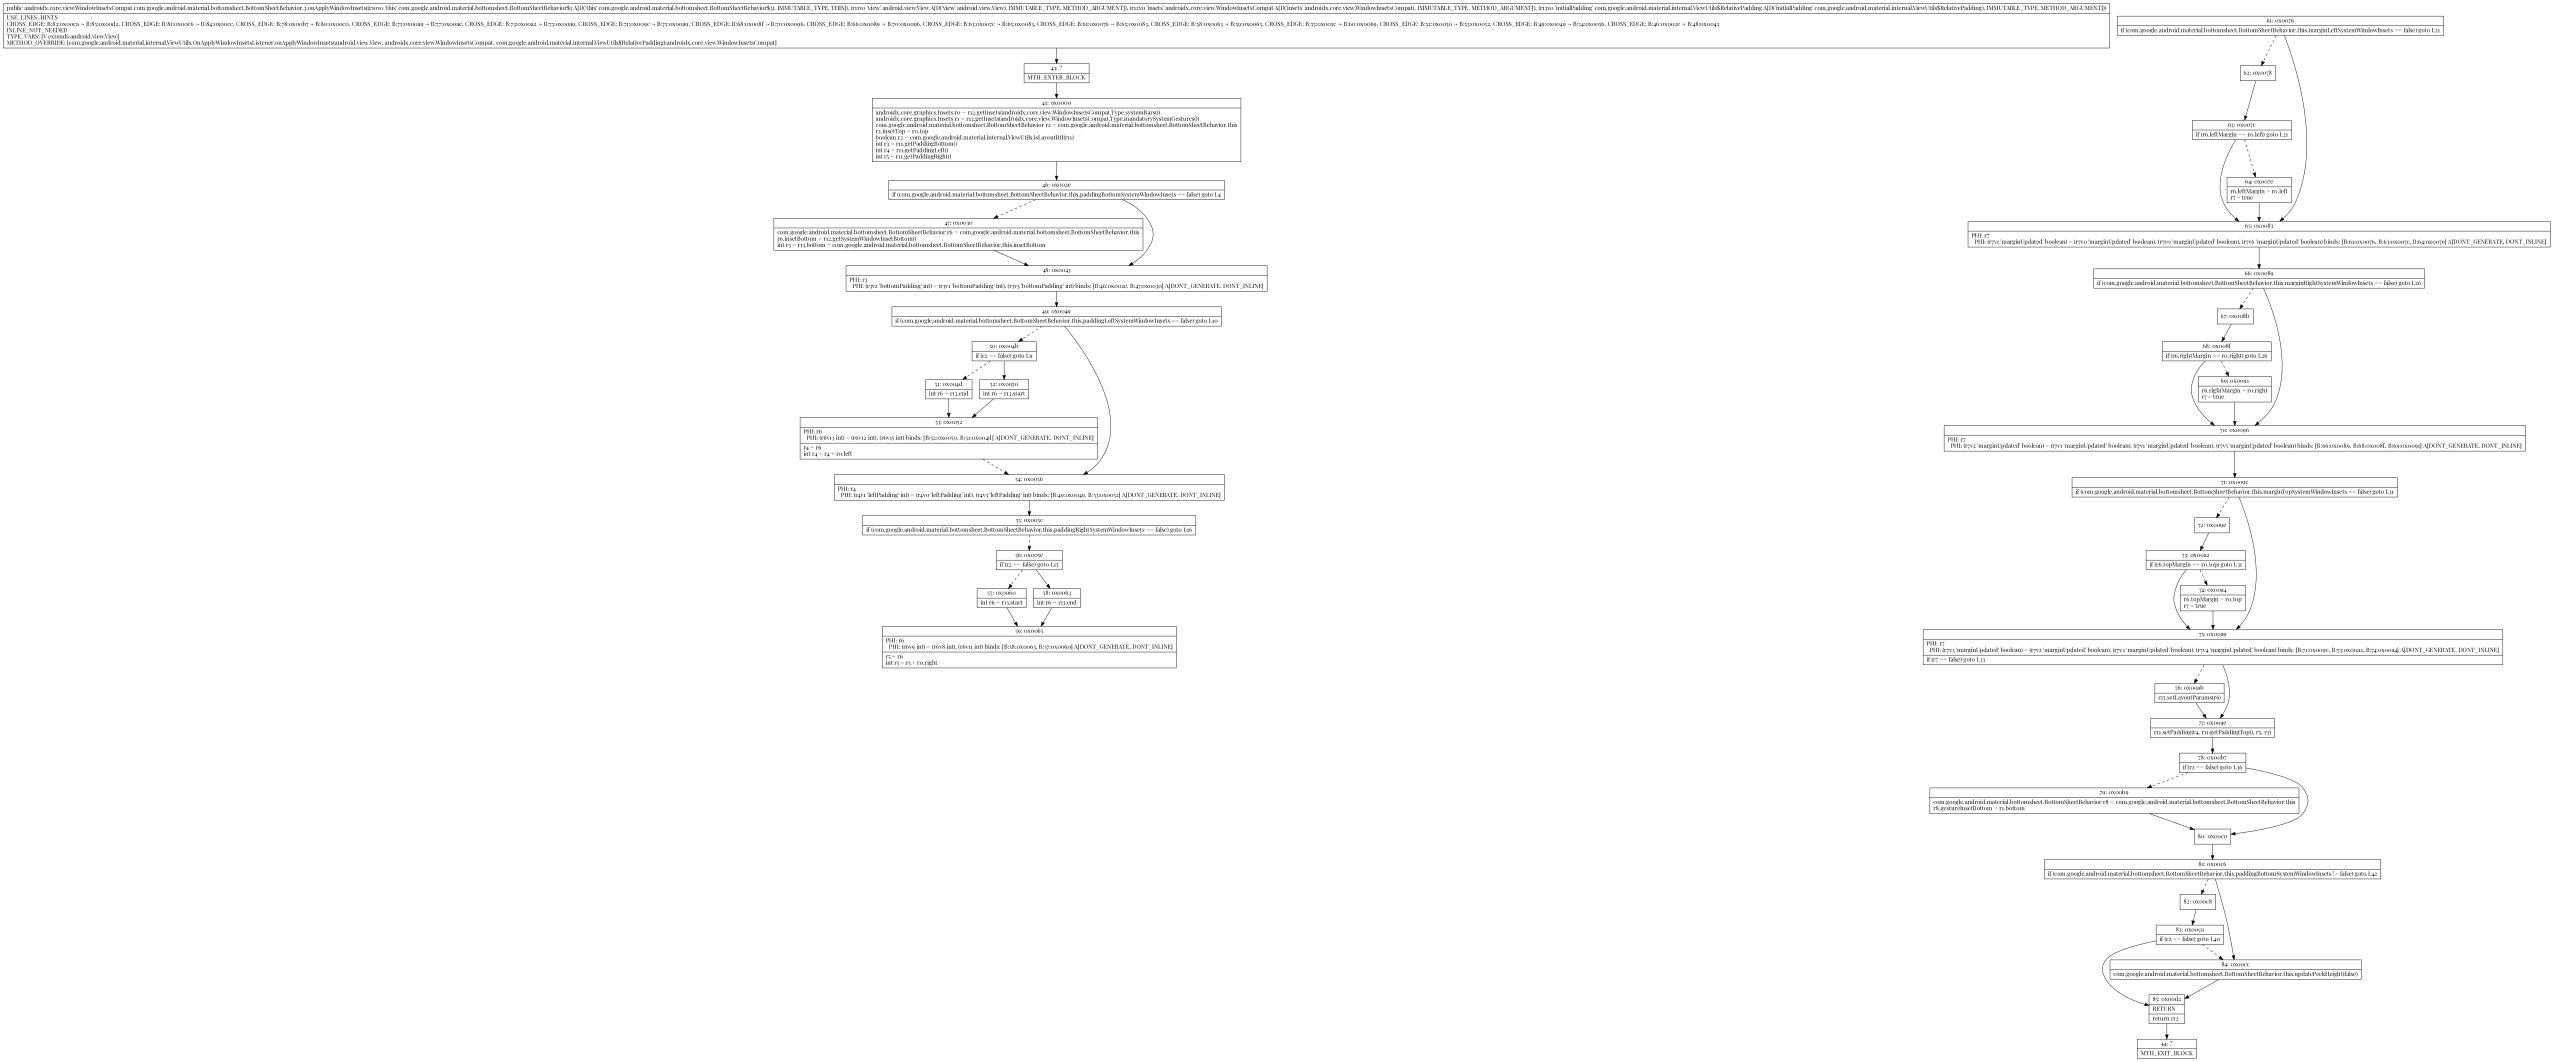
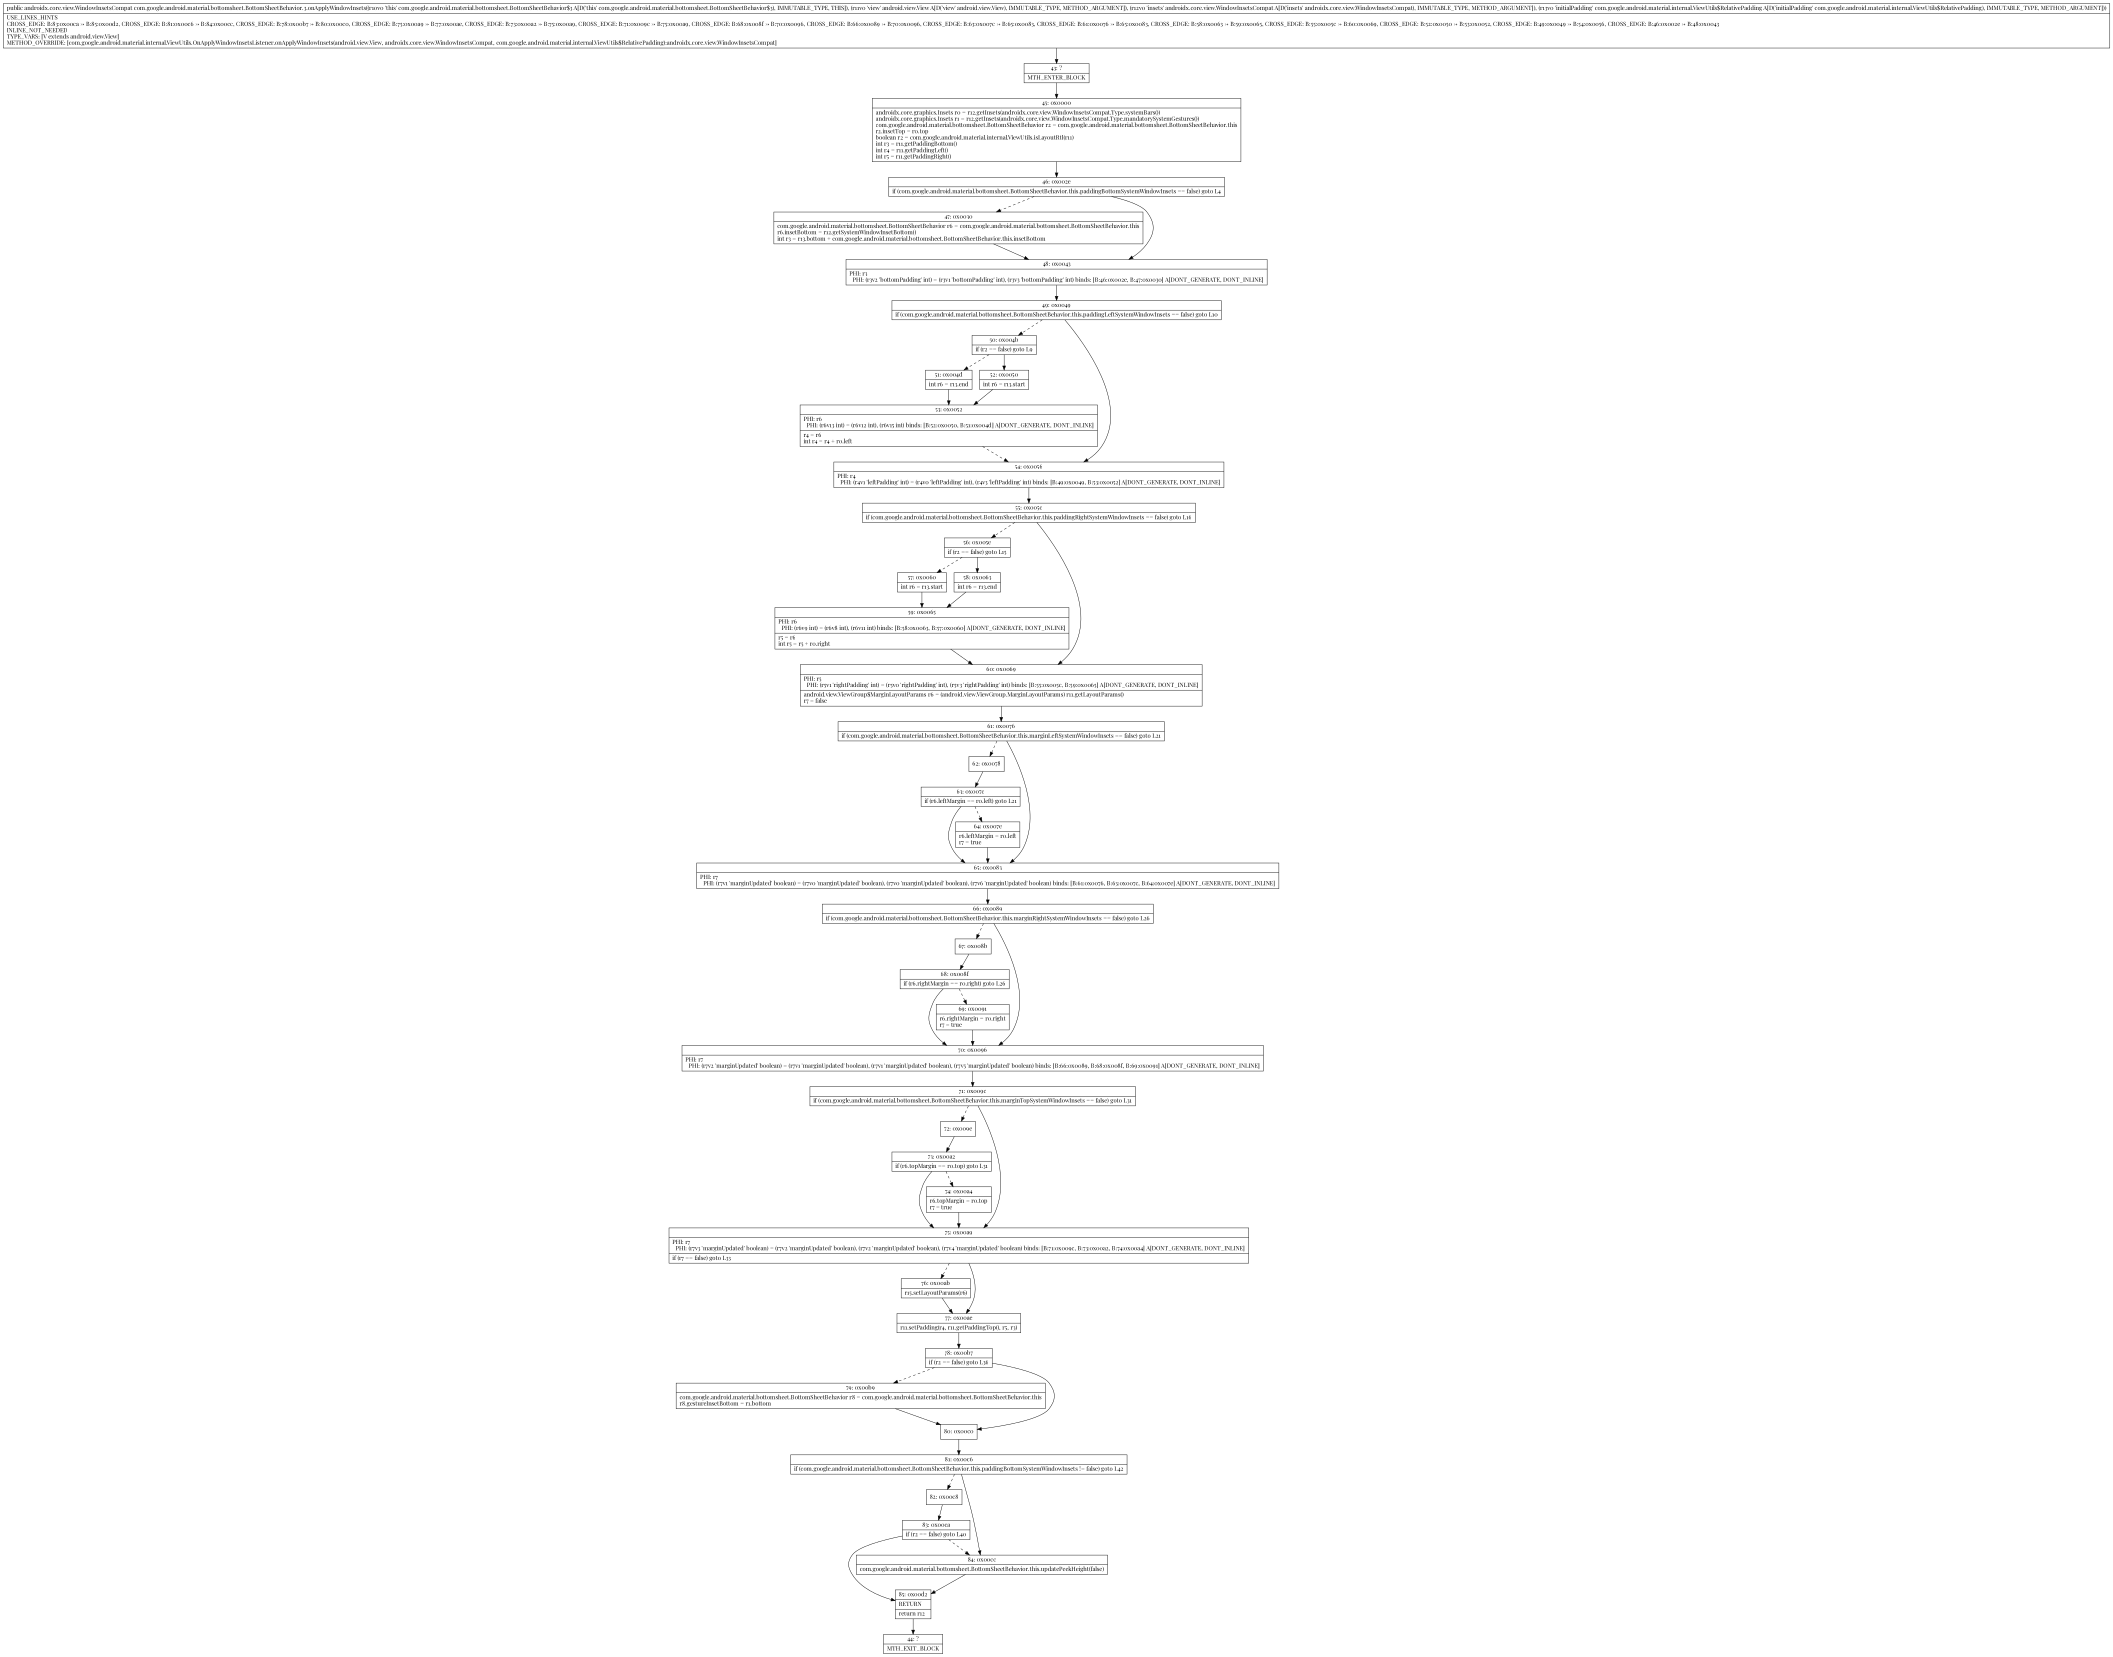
none -> (1001, 685)
